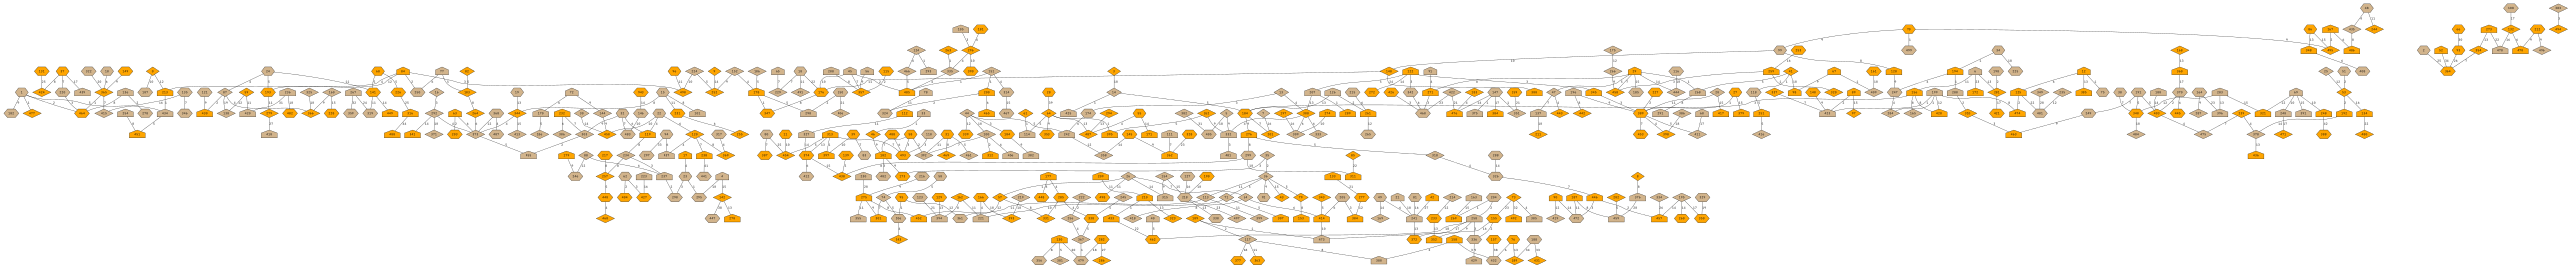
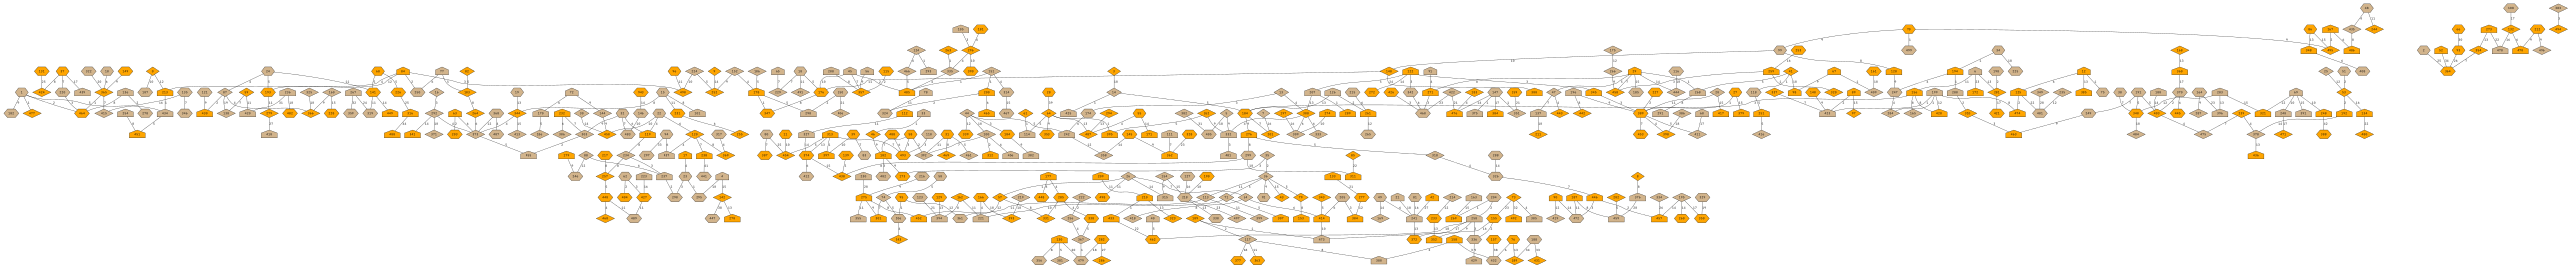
(813, 82) -> (813, 82)
(240, 103) -> (240, 103)
(1123, 197) -> none
none -> (634, 218)
